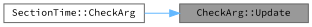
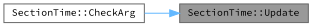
(244, 13) -> (244, 13)
